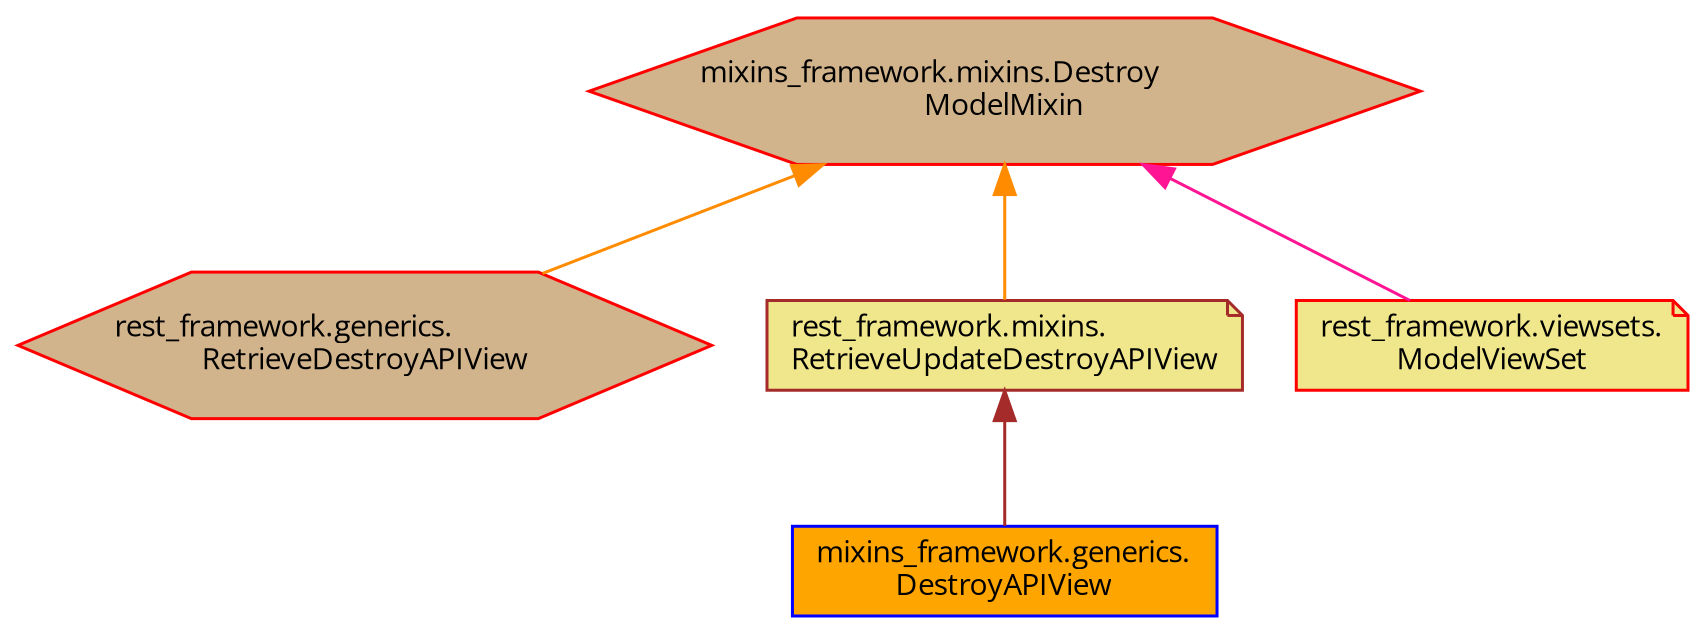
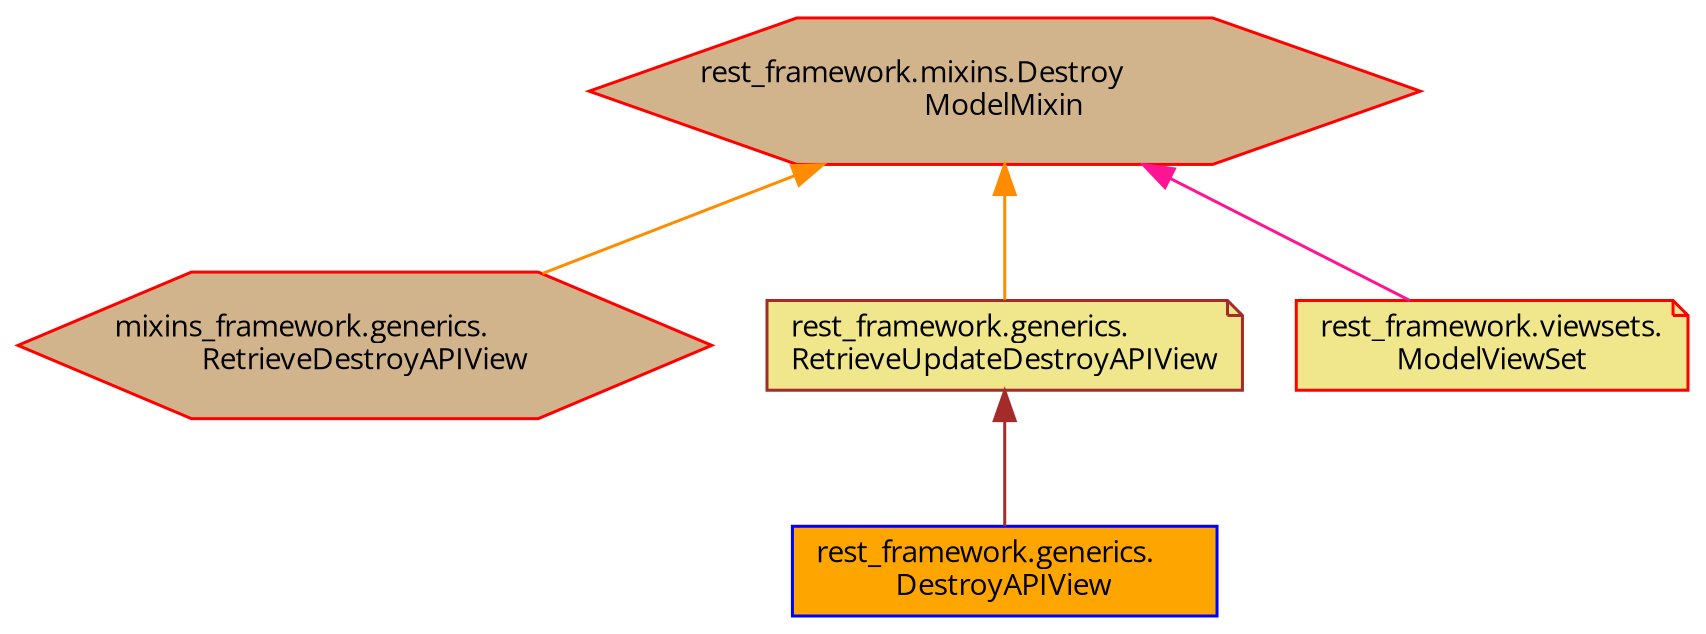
(1005, 91) -> (1005, 91)
(365, 345) -> (365, 345)
(1005, 345) -> (1005, 345)
(1005, 571) -> (1005, 571)
